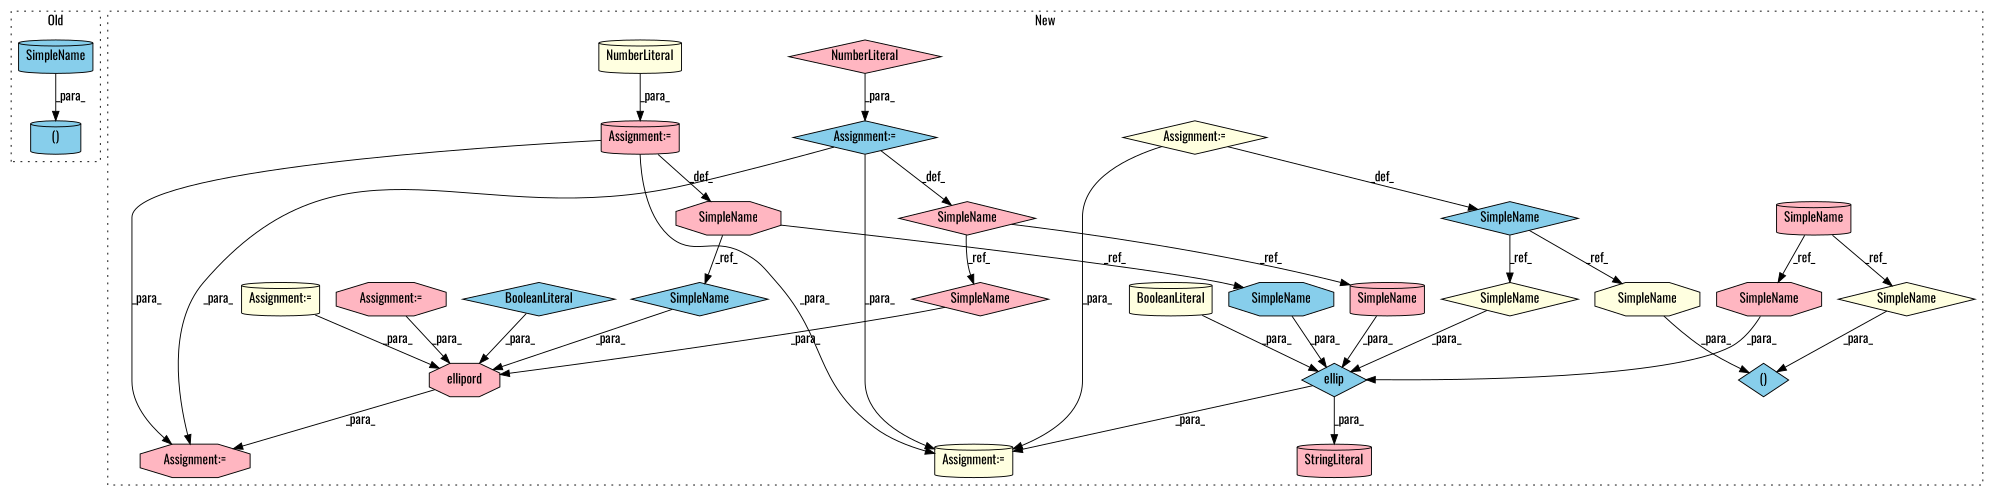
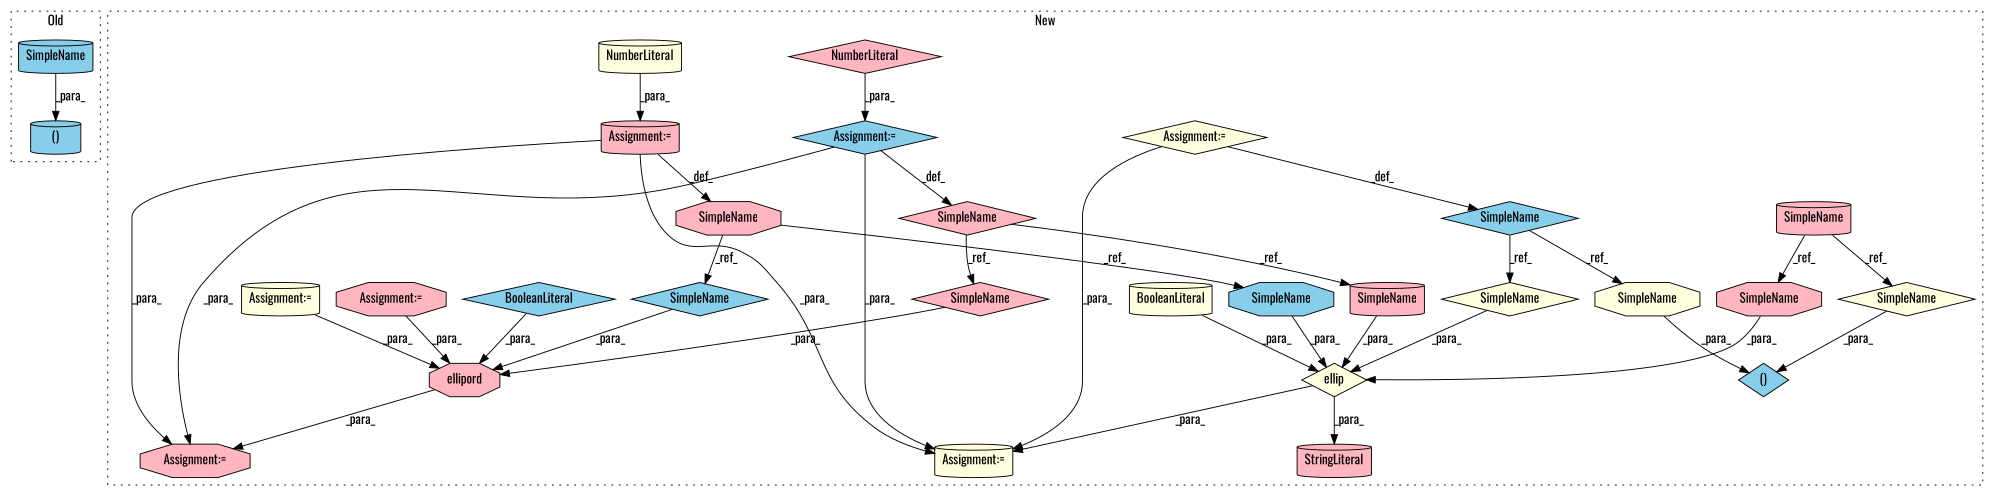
(1334, 380) -> (1334, 380)
